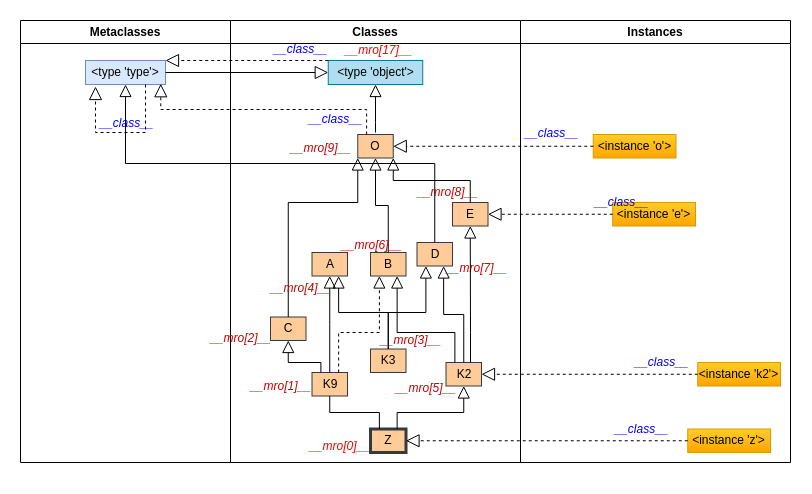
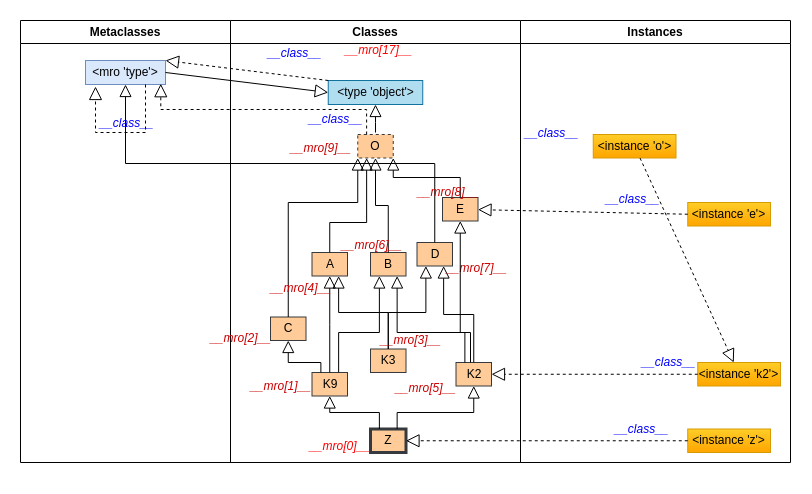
(126, 73) -> (126, 73)
(376, 73) -> (376, 93)
(376, 146) -> (376, 146)
(500, 146) -> (684, 254)
(470, 214) -> (460, 209)
(654, 214) -> (729, 214)
none -> (359, 223)
(362, 333) -> (362, 333)
(464, 374) -> (474, 374)
(330, 403) -> (330, 409)
